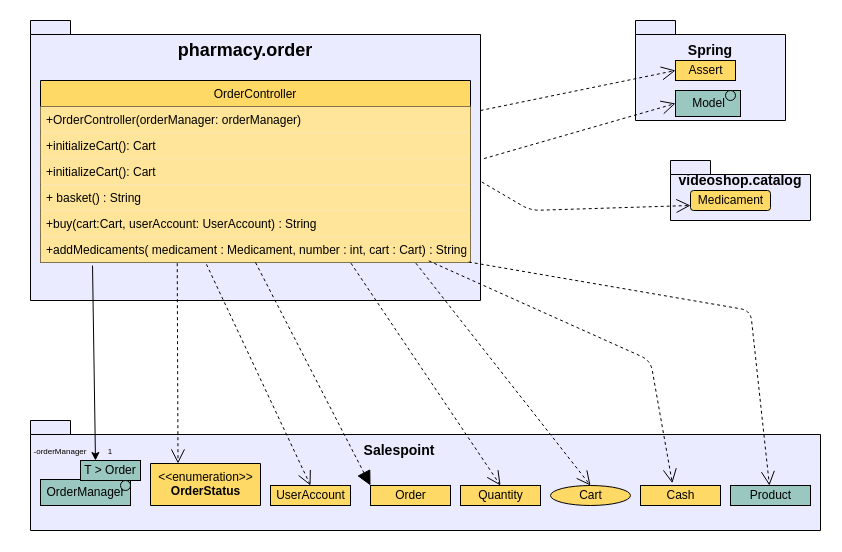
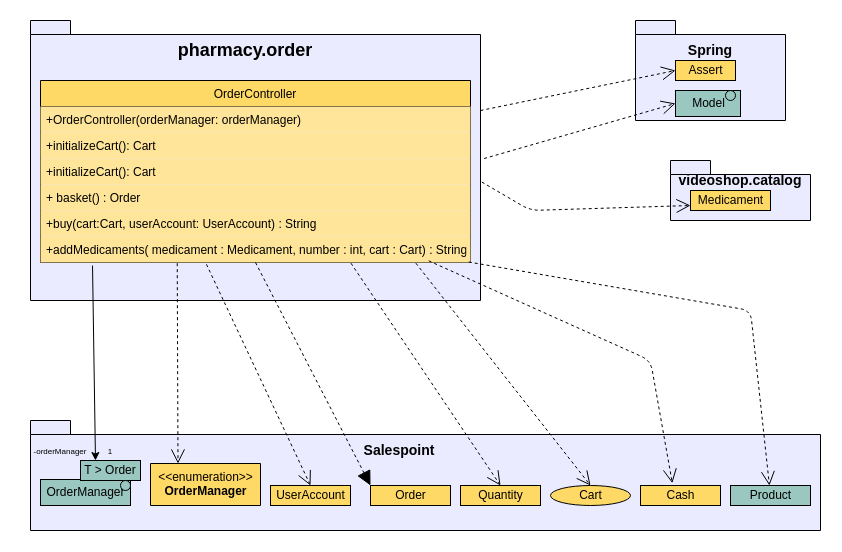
(102, 198) -> (100, 198)
(731, 201) -> (731, 201)
(206, 485) -> (206, 485)
